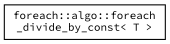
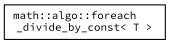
(85, 22) -> (85, 22)
